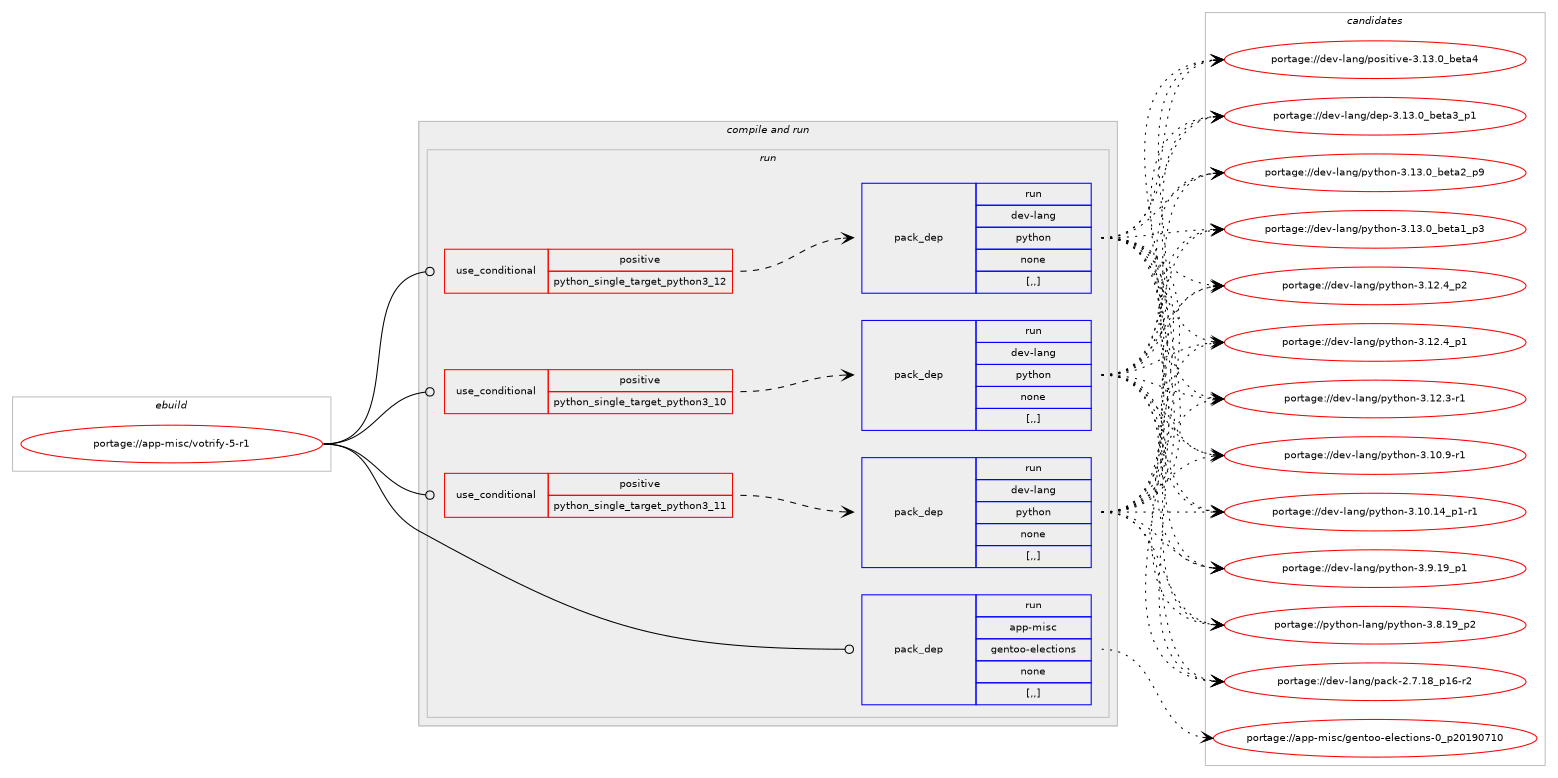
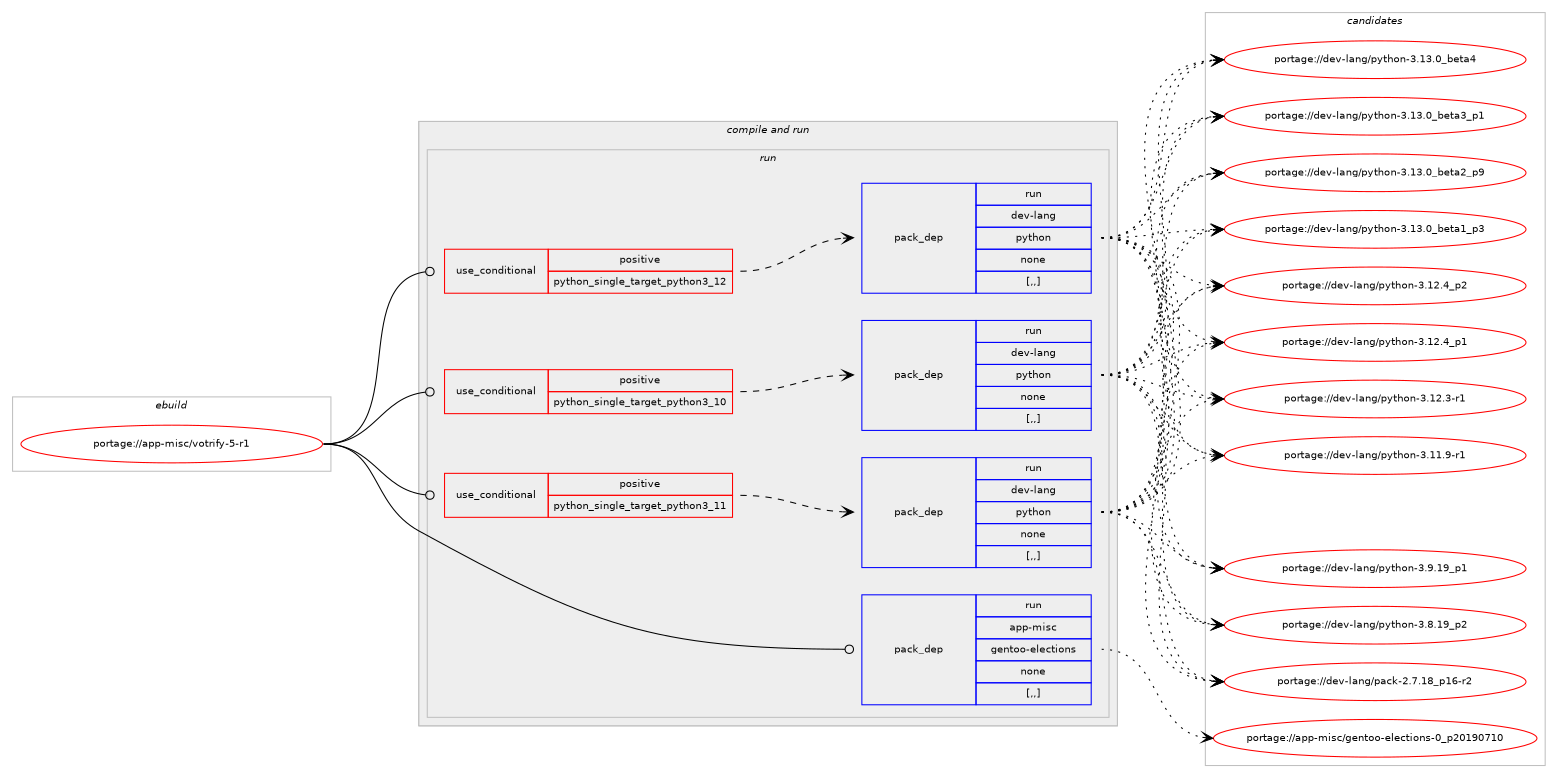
(1375, 60) -> (1375, 60)
(1375, 116) -> (1375, 116)
(1375, 456) -> (1375, 456)
(1375, 512) -> none
(1375, 625) -> (1375, 625)
